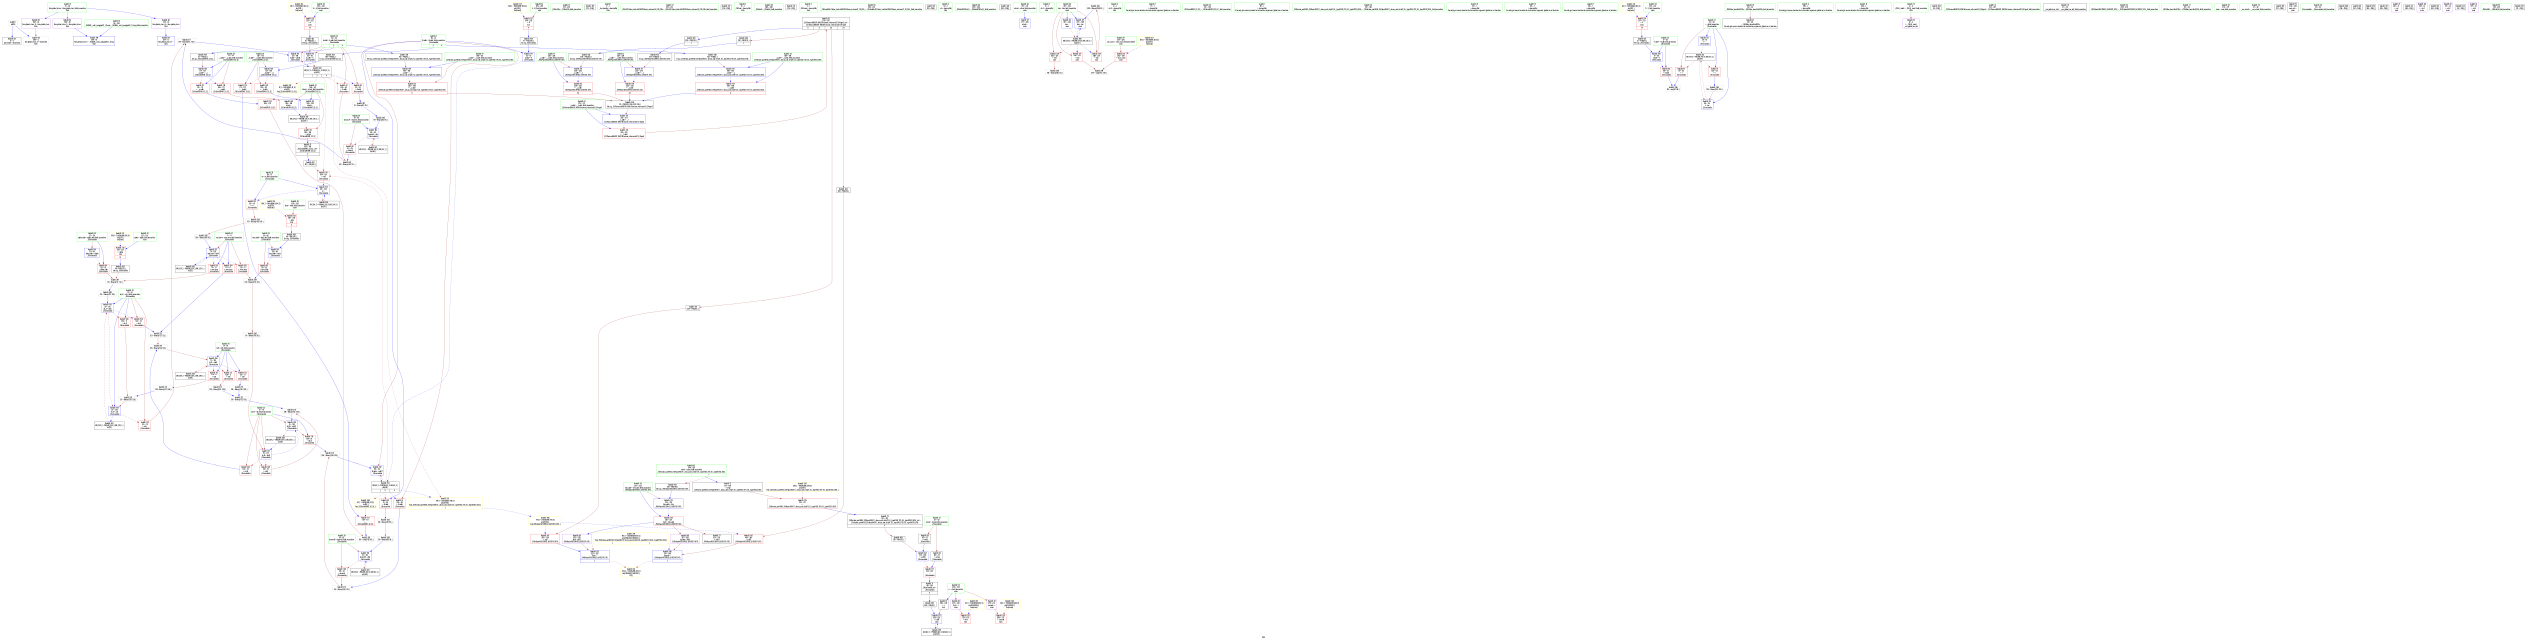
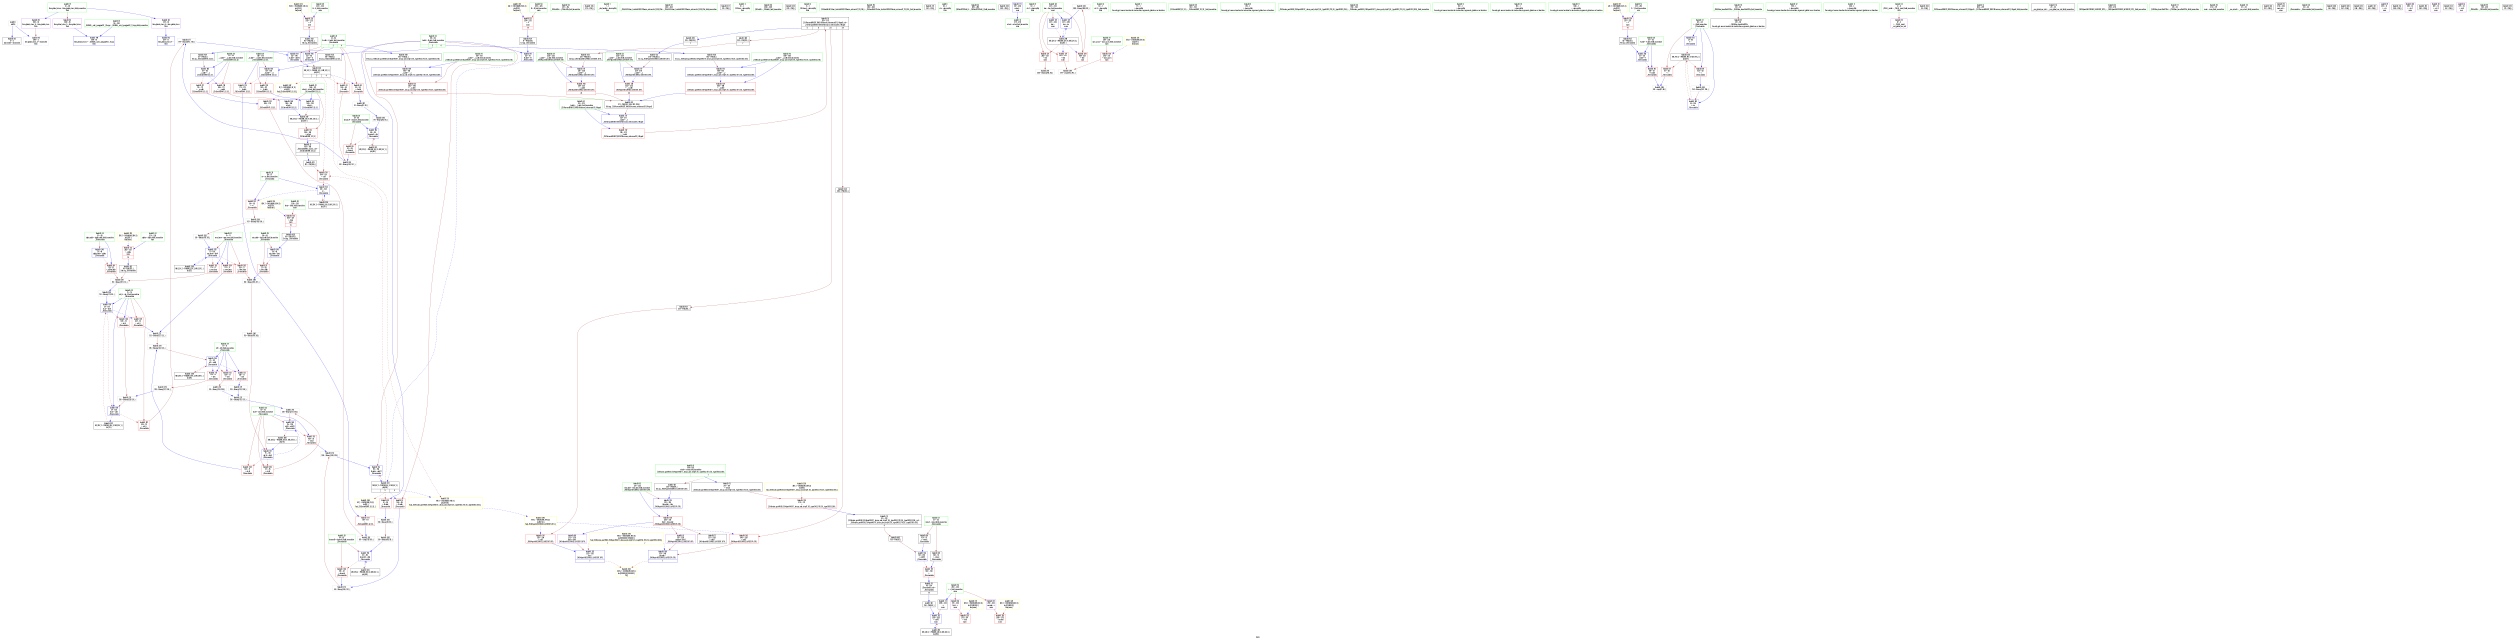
(1025, 15) -> (1018, 15)
(672, 49) -> (671, 49)
